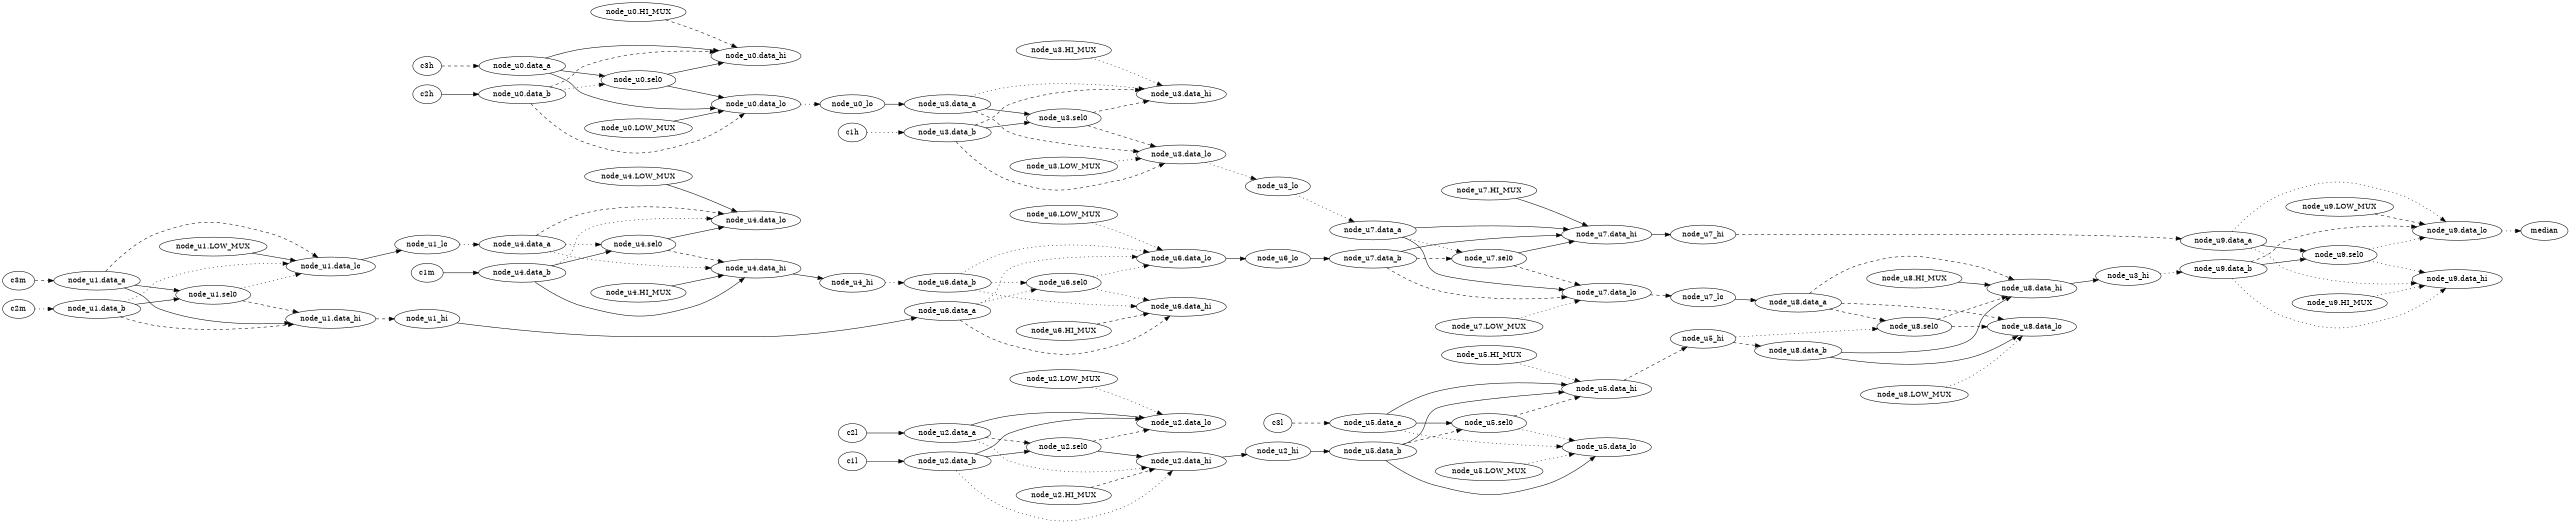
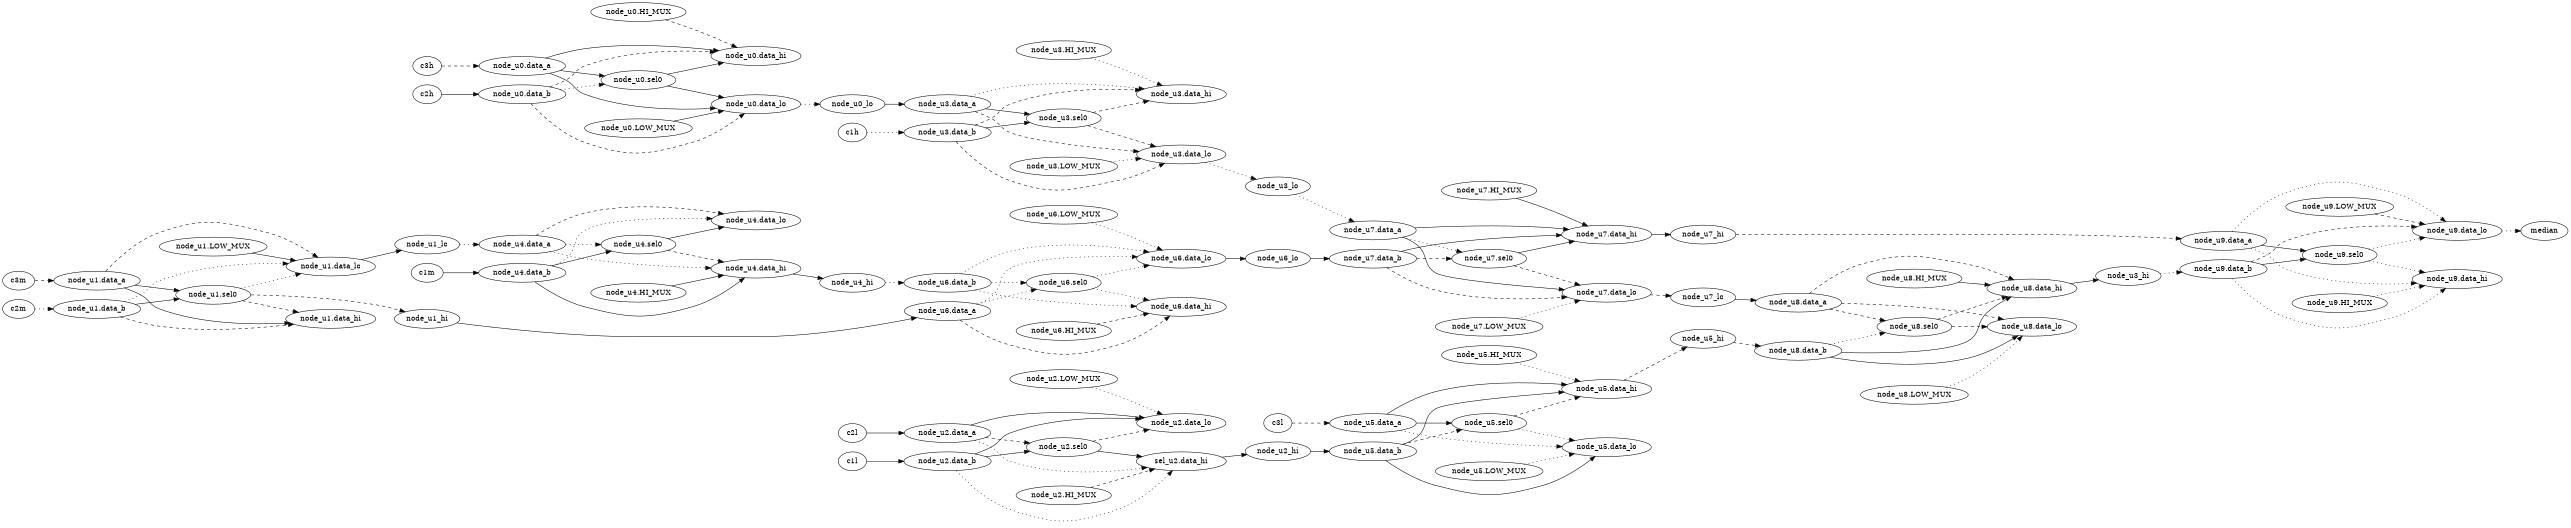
(638, 176) -> none
(382, 319) -> (326, 299)
(1804, 333) -> (1855, 339)
(1181, 461) -> (1181, 461)
